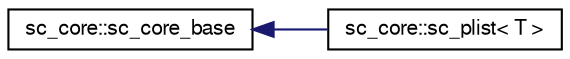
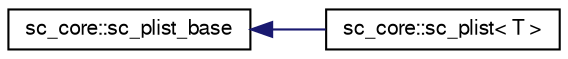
(130, 29) -> (129, 29)
